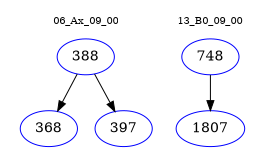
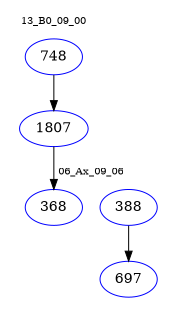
(86, 21) -> (91, 172)
(70, 88) -> (54, 169)
(124, 129) -> (129, 279)
